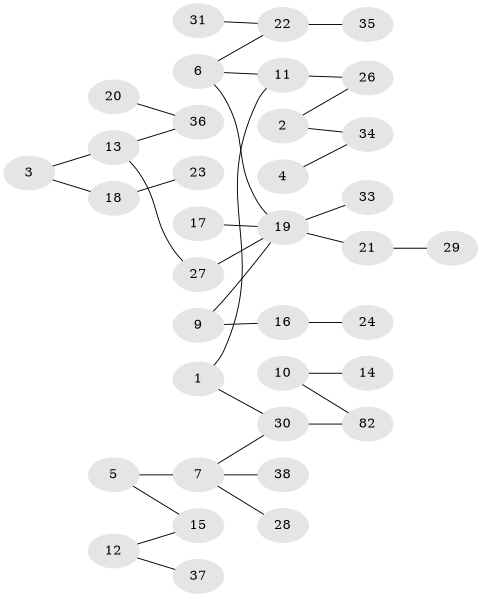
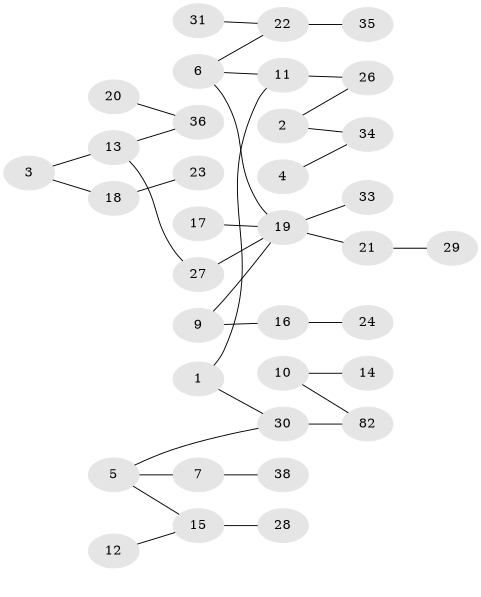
(241, 449) -> (195, 443)
(241, 500) -> (241, 526)
(198, 576) -> none
